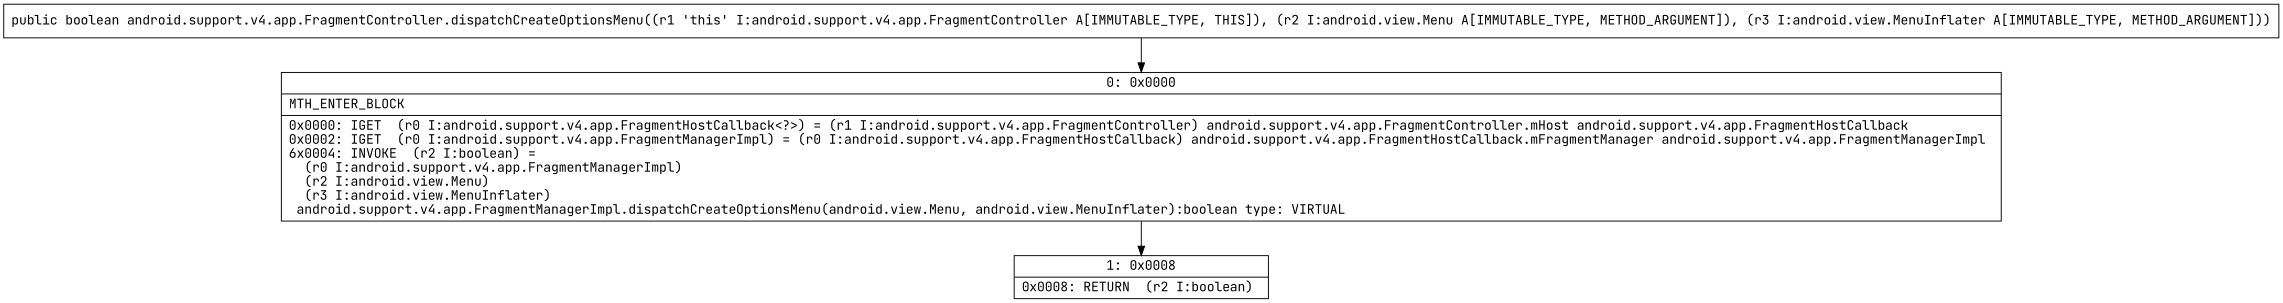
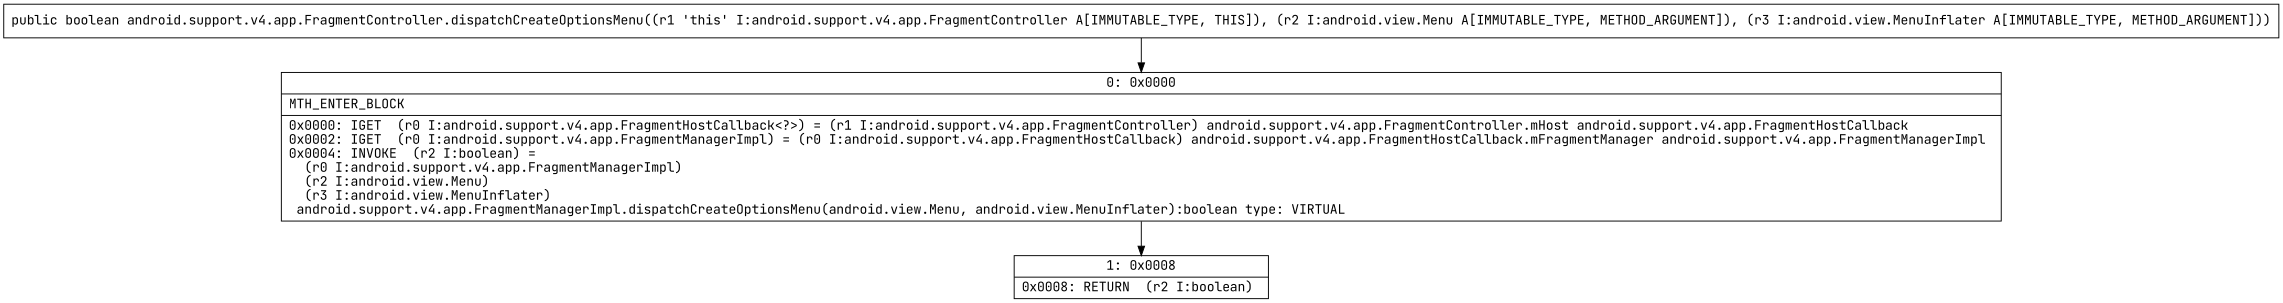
(416, 154) -> (416, 154)
